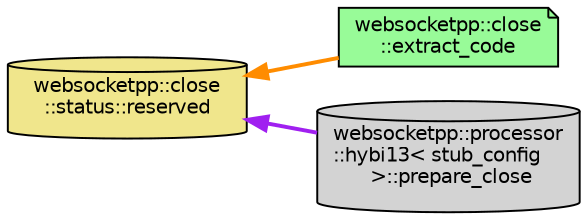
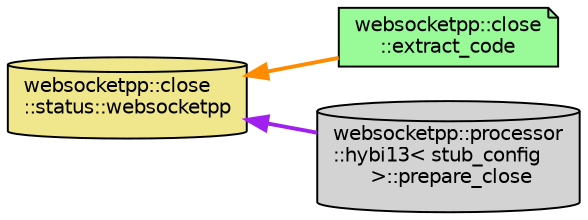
(127, 98) -> (127, 98)
